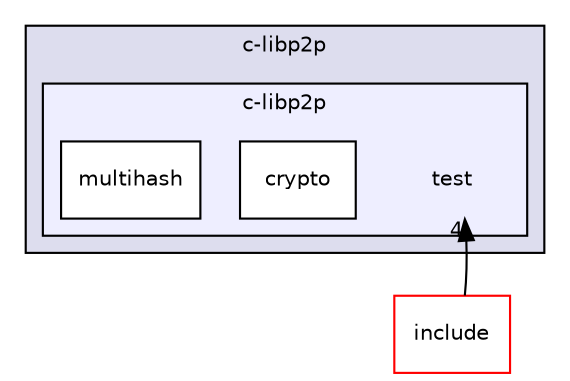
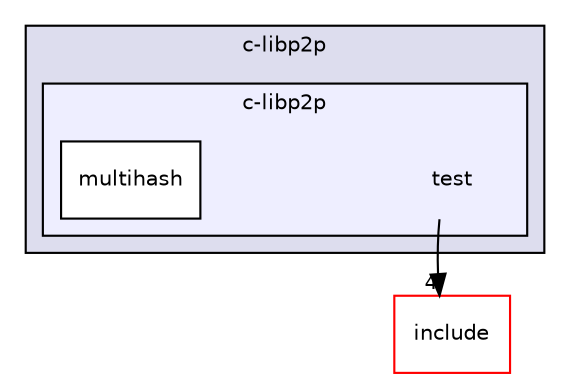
(298, 180) -> none
(467, 268) -> (438, 247)
